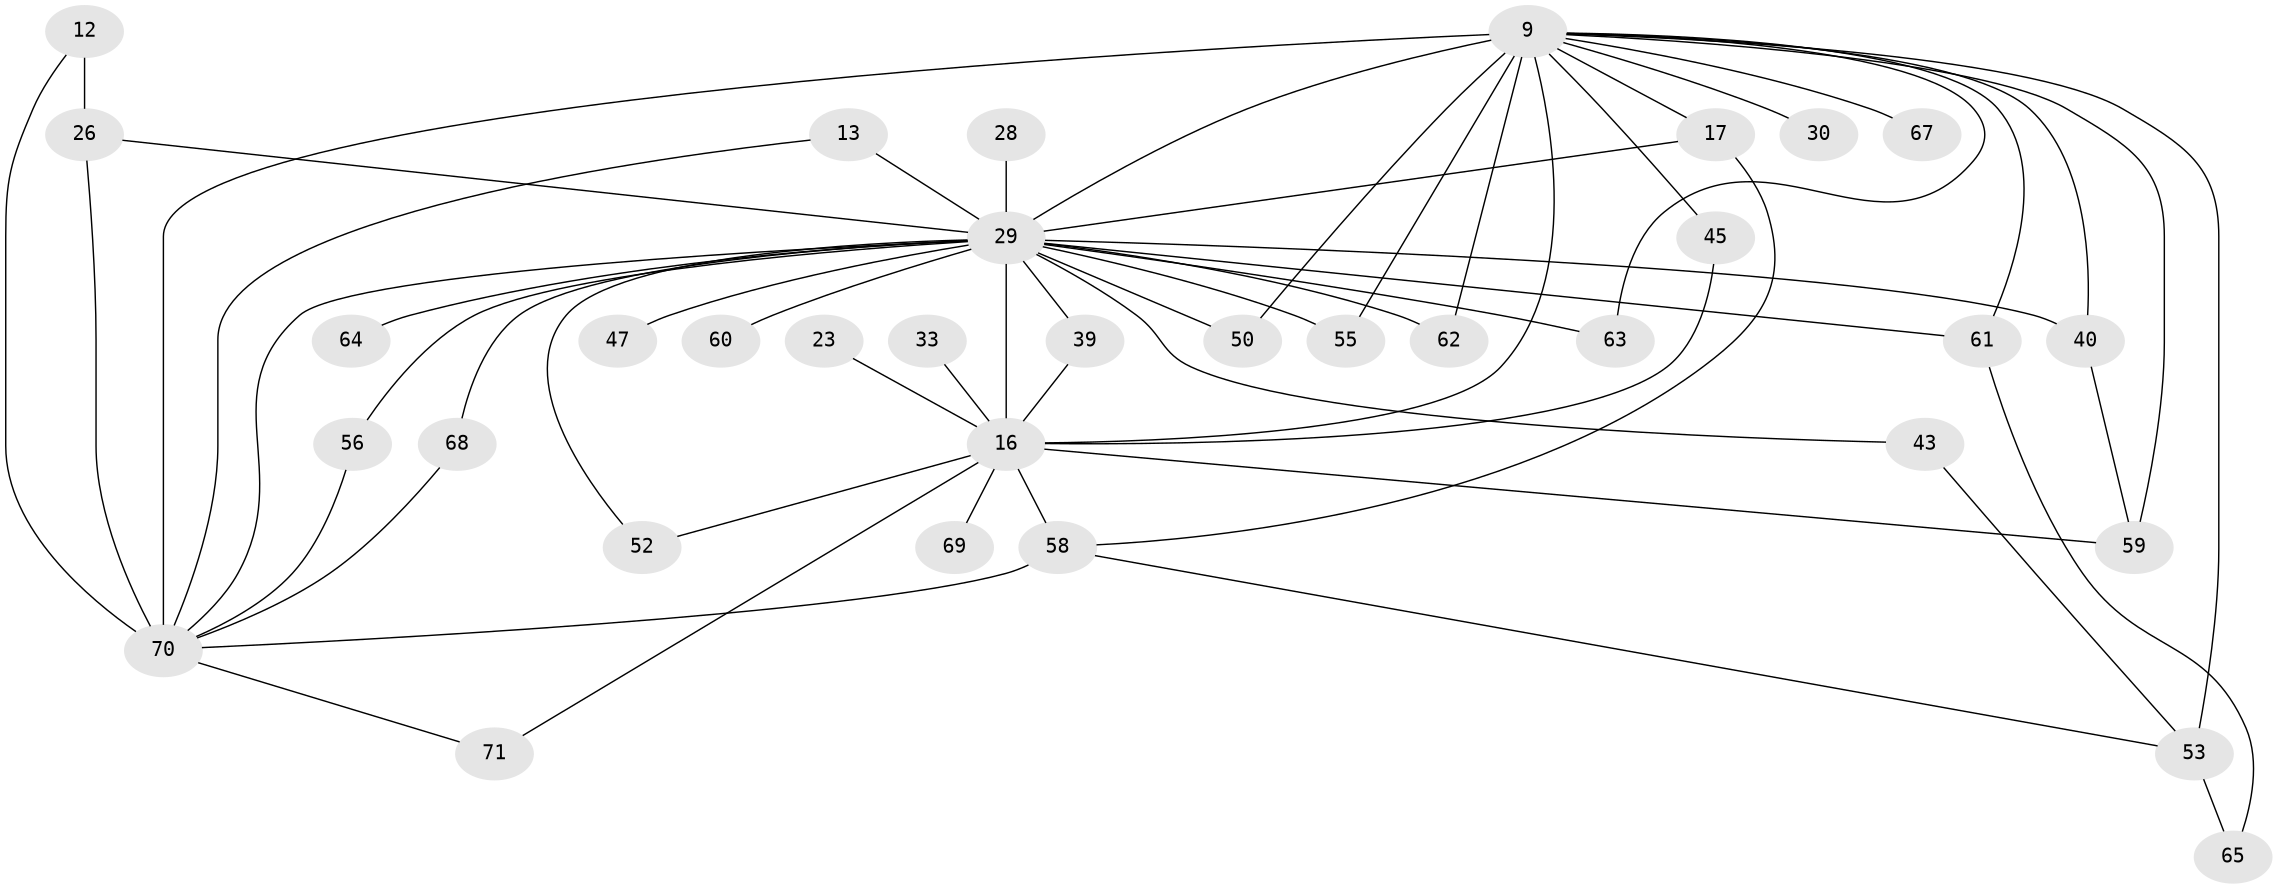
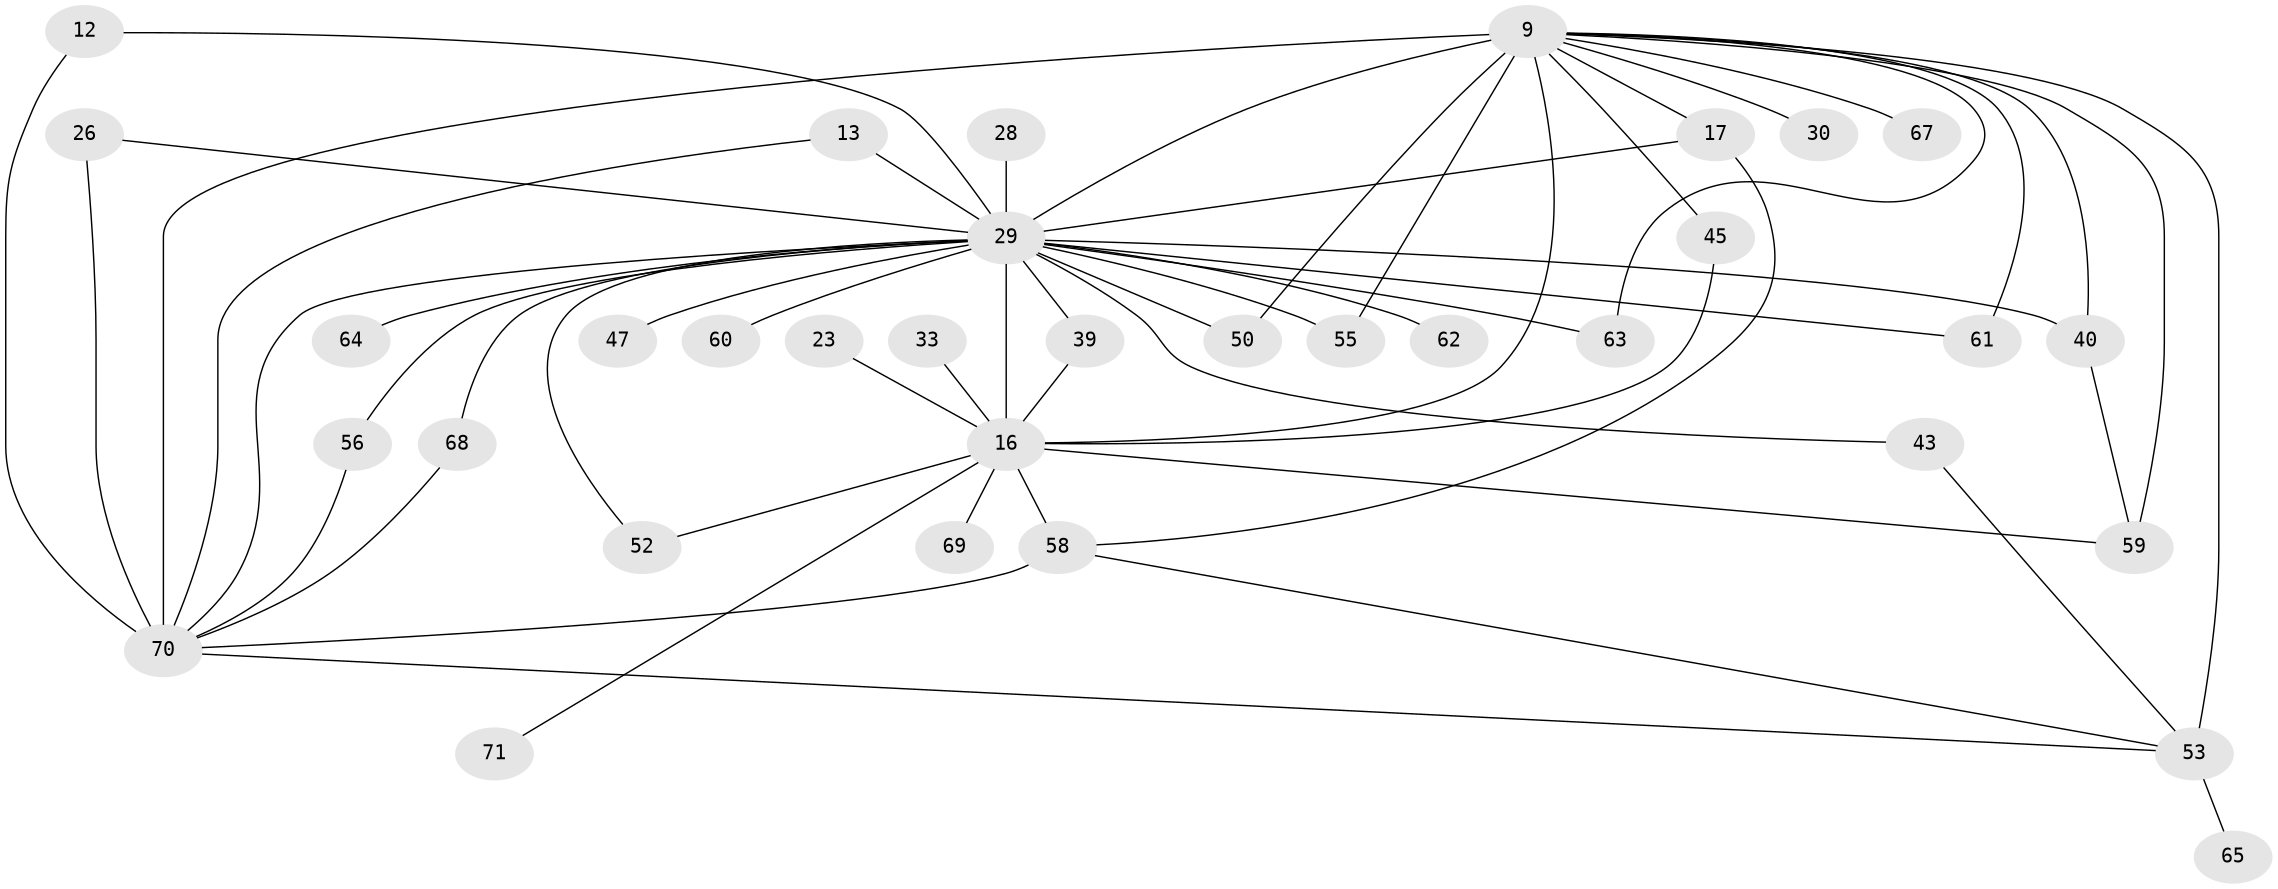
(85, 83) -> (585, 49)
(1489, 186) -> none
(2119, 612) -> none
(329, 702) -> (1179, 702)
